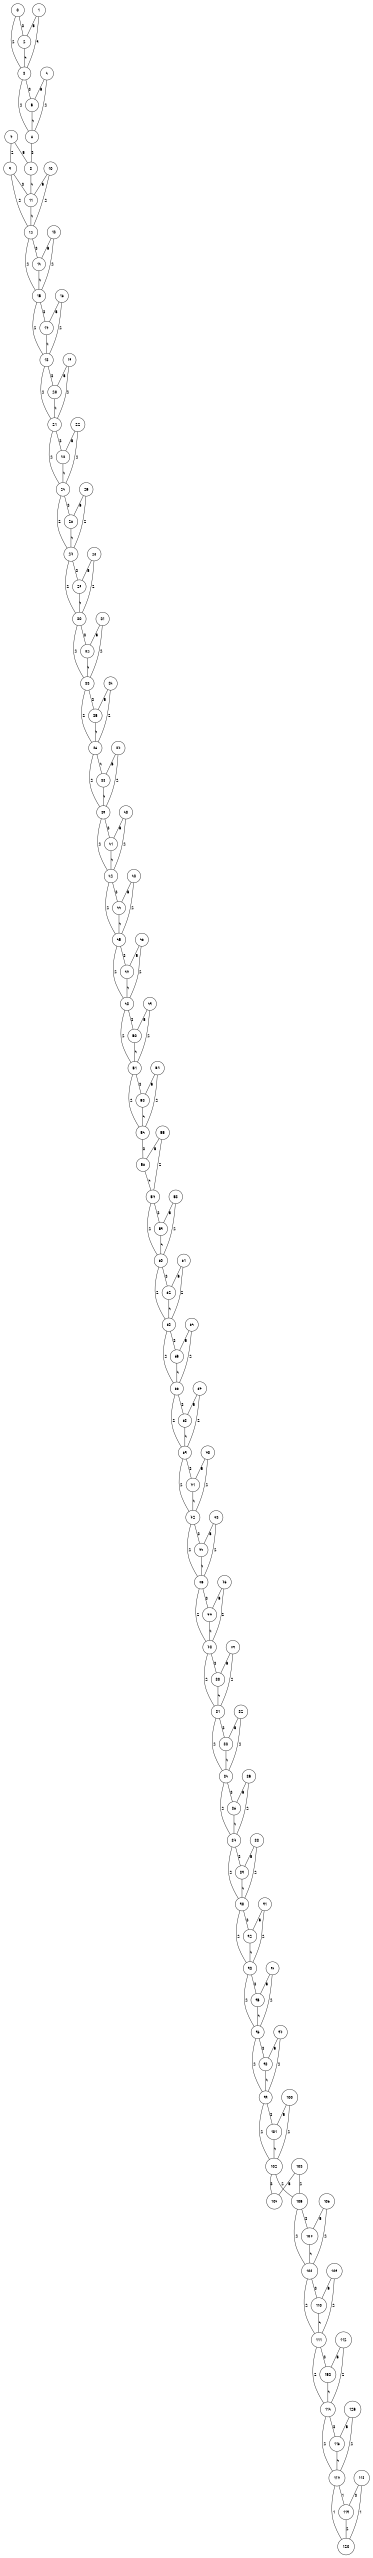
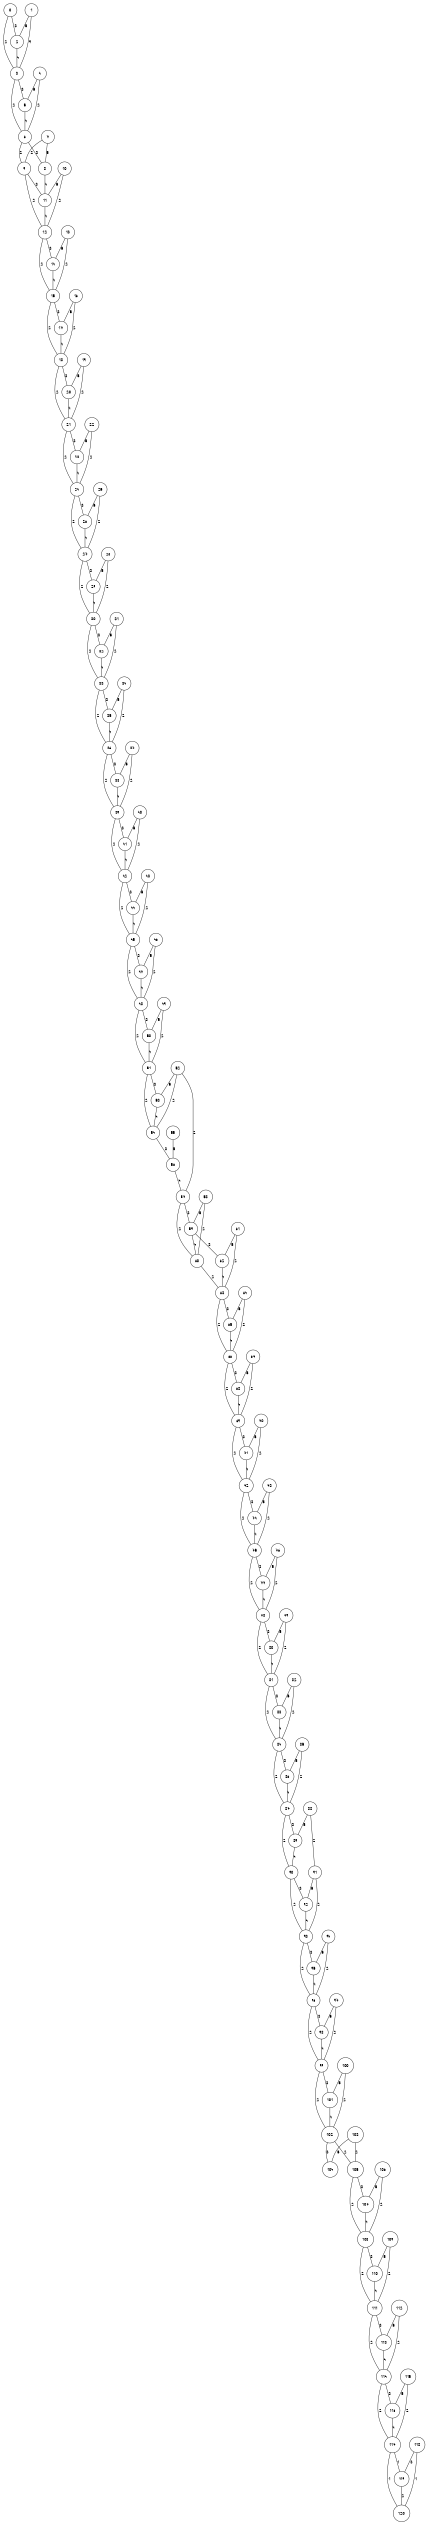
none -> (19, 153)
(101, 764) -> (115, 764)
(158, 1165) -> (193, 1131)
(165, 1277) -> (206, 1245)
(253, 1873) -> (313, 1841)
(328, 2375) -> (384, 2343)
(353, 2409) -> (408, 2377)
